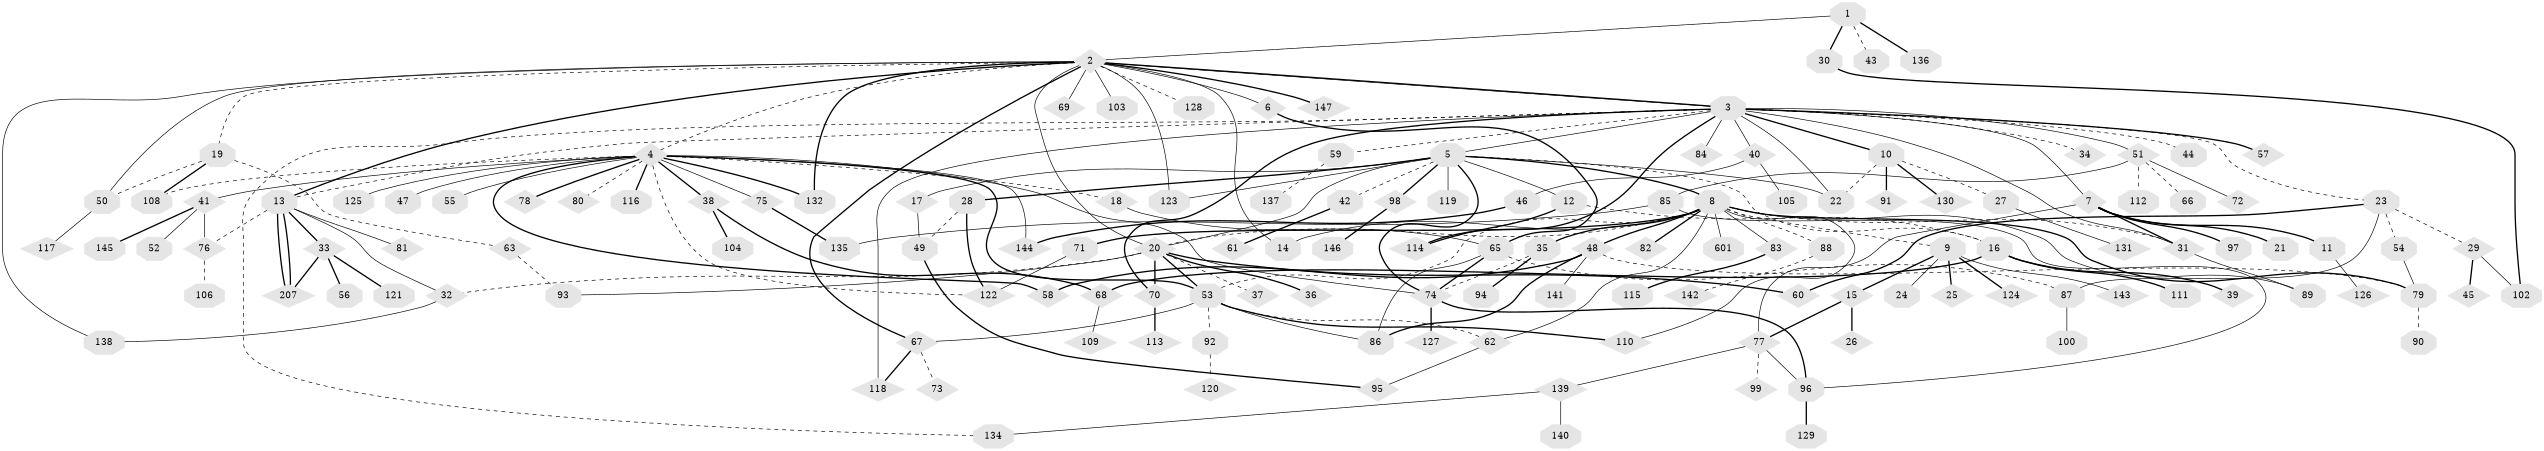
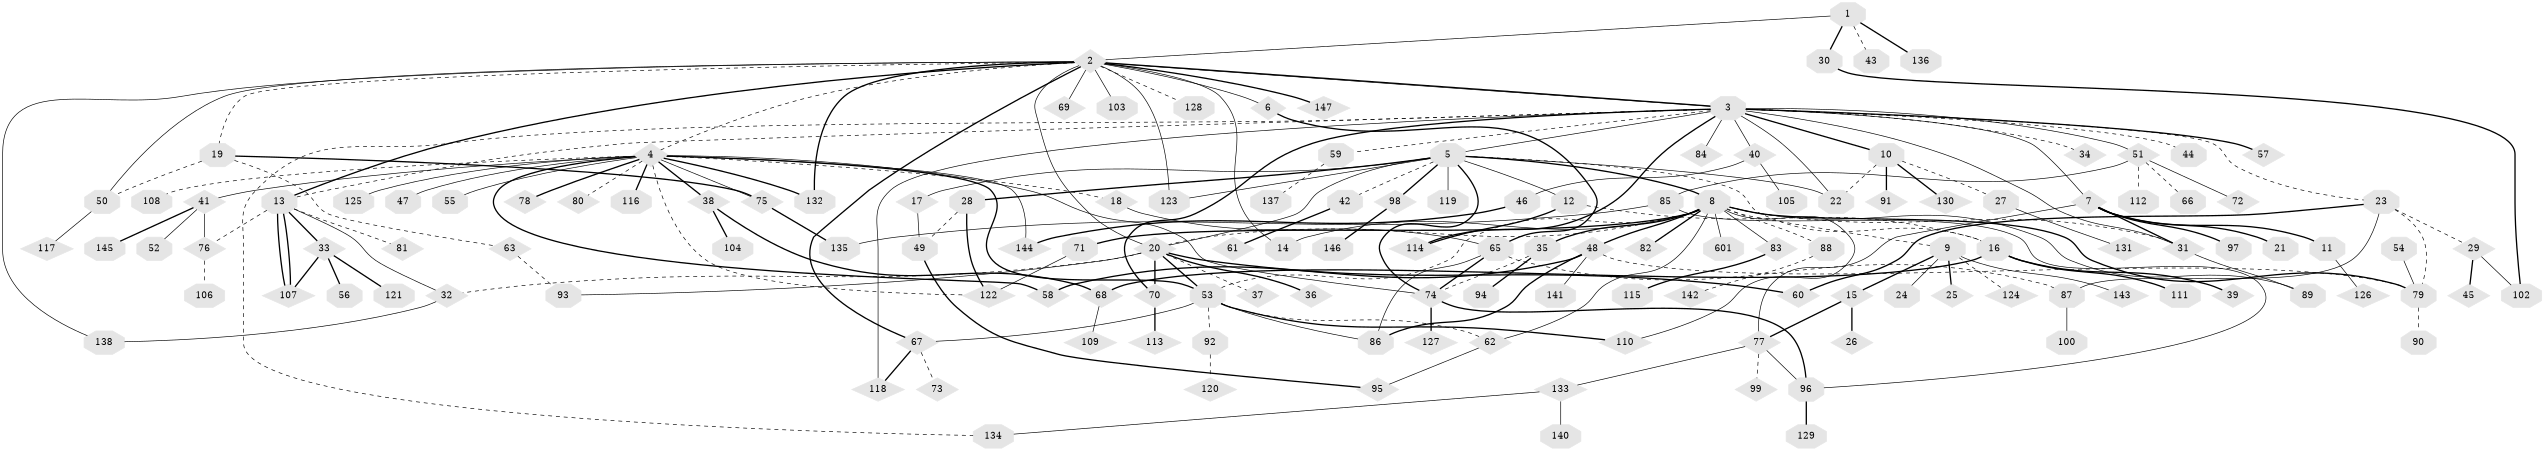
(185, 178) -> (404, 162)
(2390, 225) -> (2424, 241)
(342, 227) -> (342, 227)
(1987, 278) -> (1987, 278)
(289, 296) -> (289, 296)
(1561, 390) -> (1561, 390)
